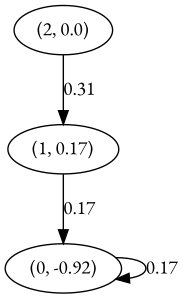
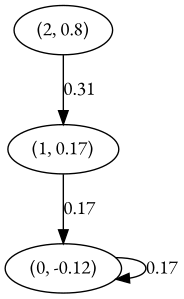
(63, 30) -> (63, 30)
(63, 268) -> (63, 268)
